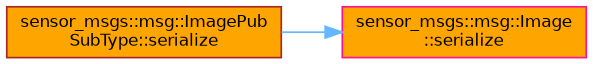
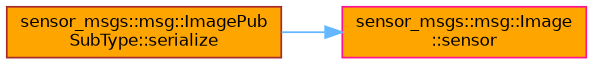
(464, 32) -> (464, 32)
